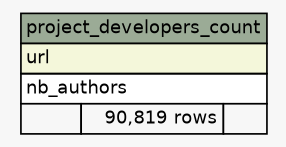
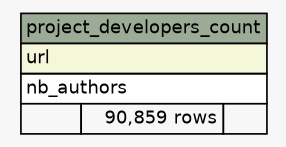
(162, 118) -> (162, 118)
